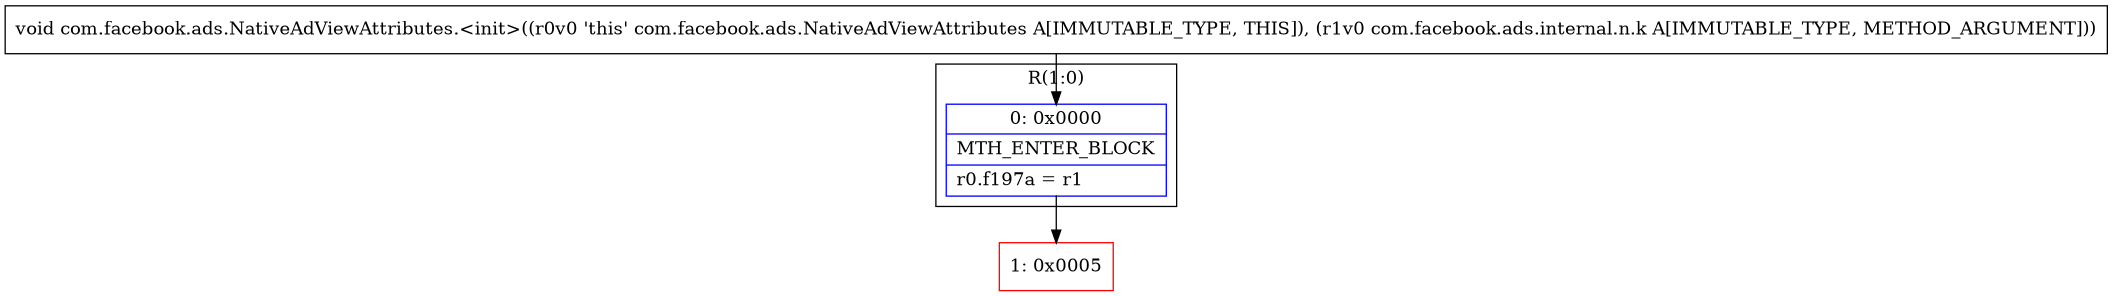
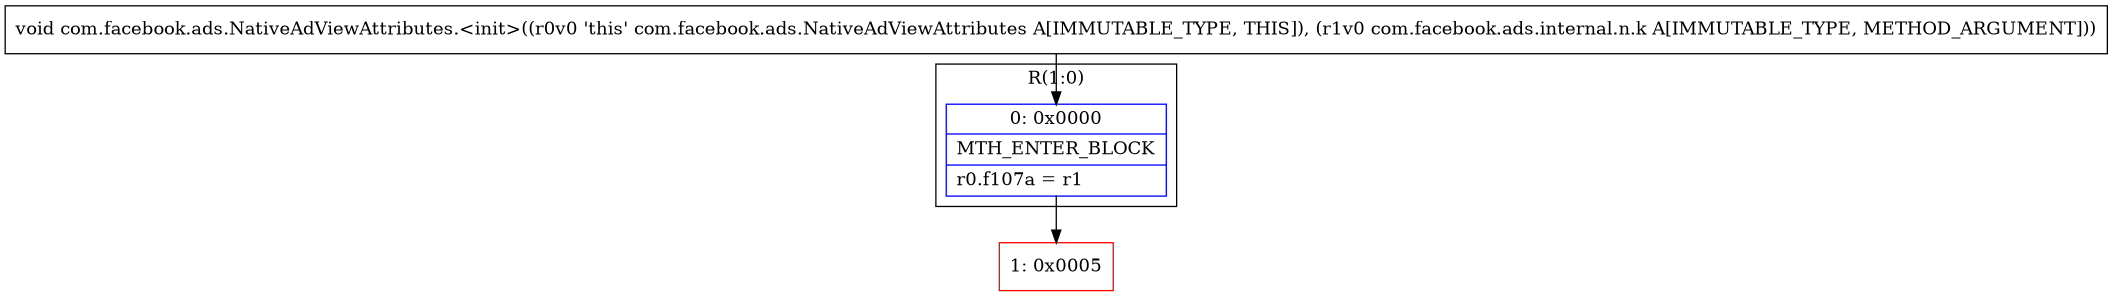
(1020, 180) -> (1020, 180)
